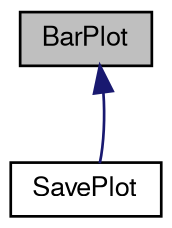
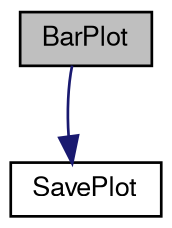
(104, 128) -> (68, 101)
